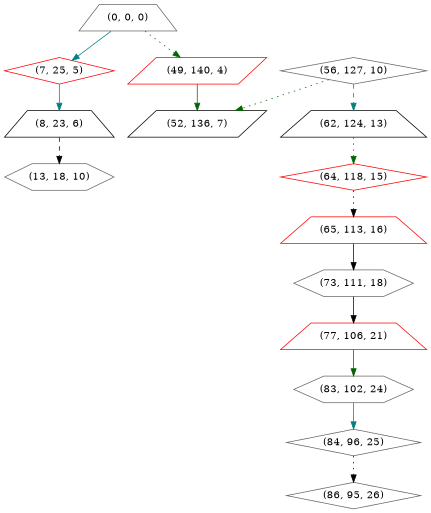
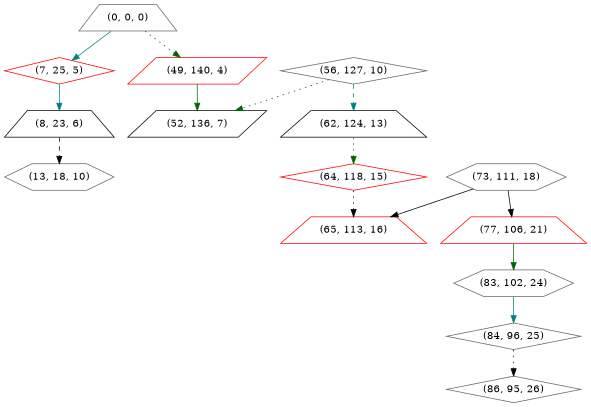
(354, 253) -> (436, 202)
